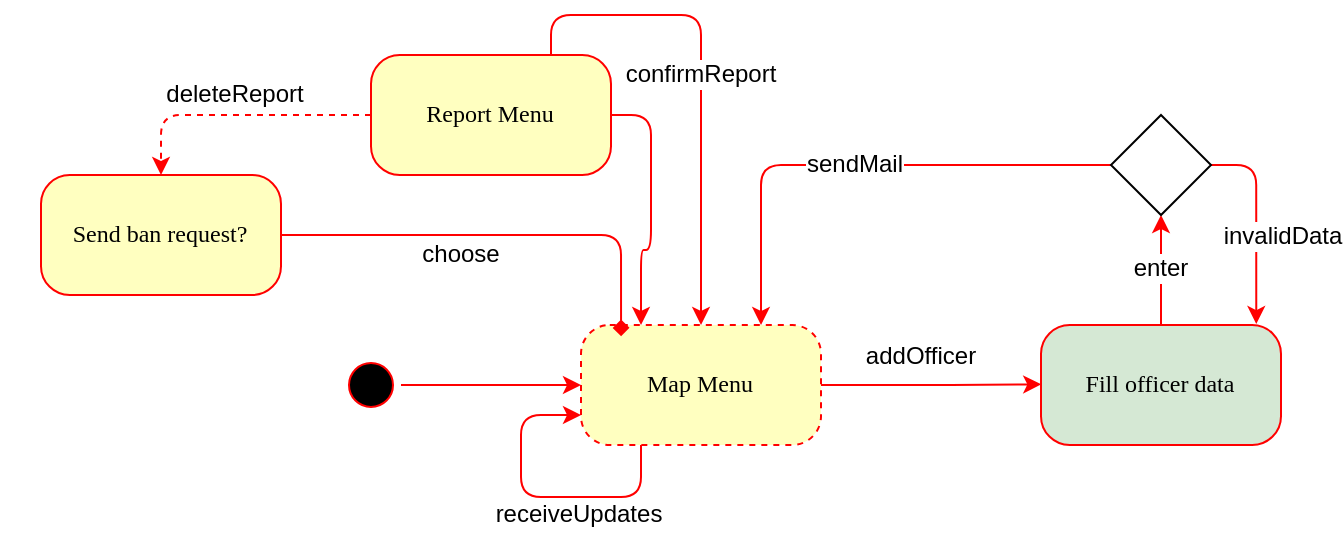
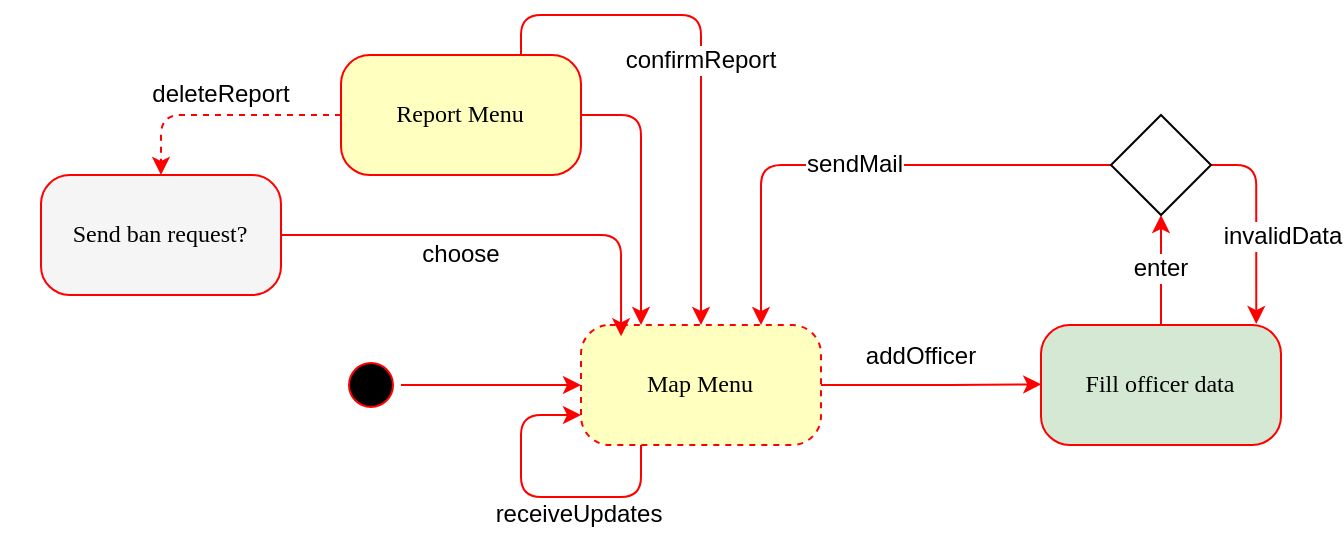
(491, 115) -> (461, 115)
(161, 235) -> (161, 235)
(621, 320) -> (621, 321)
